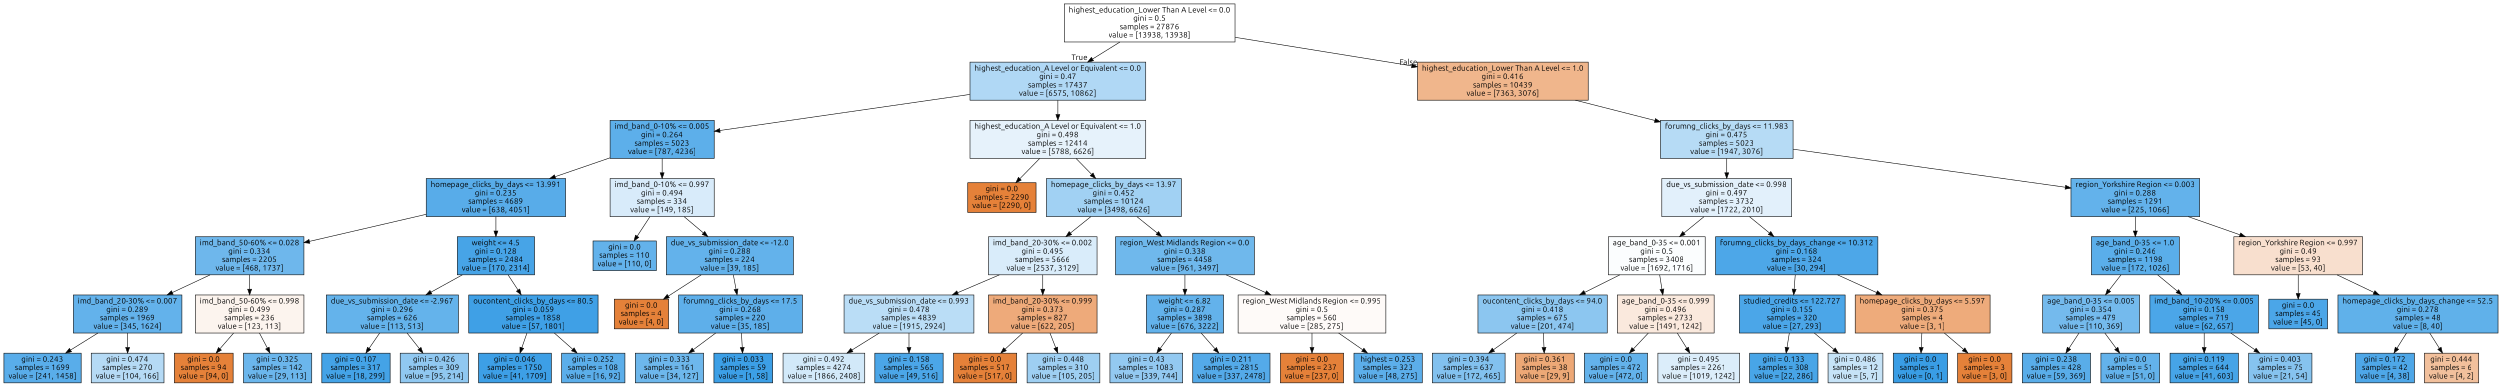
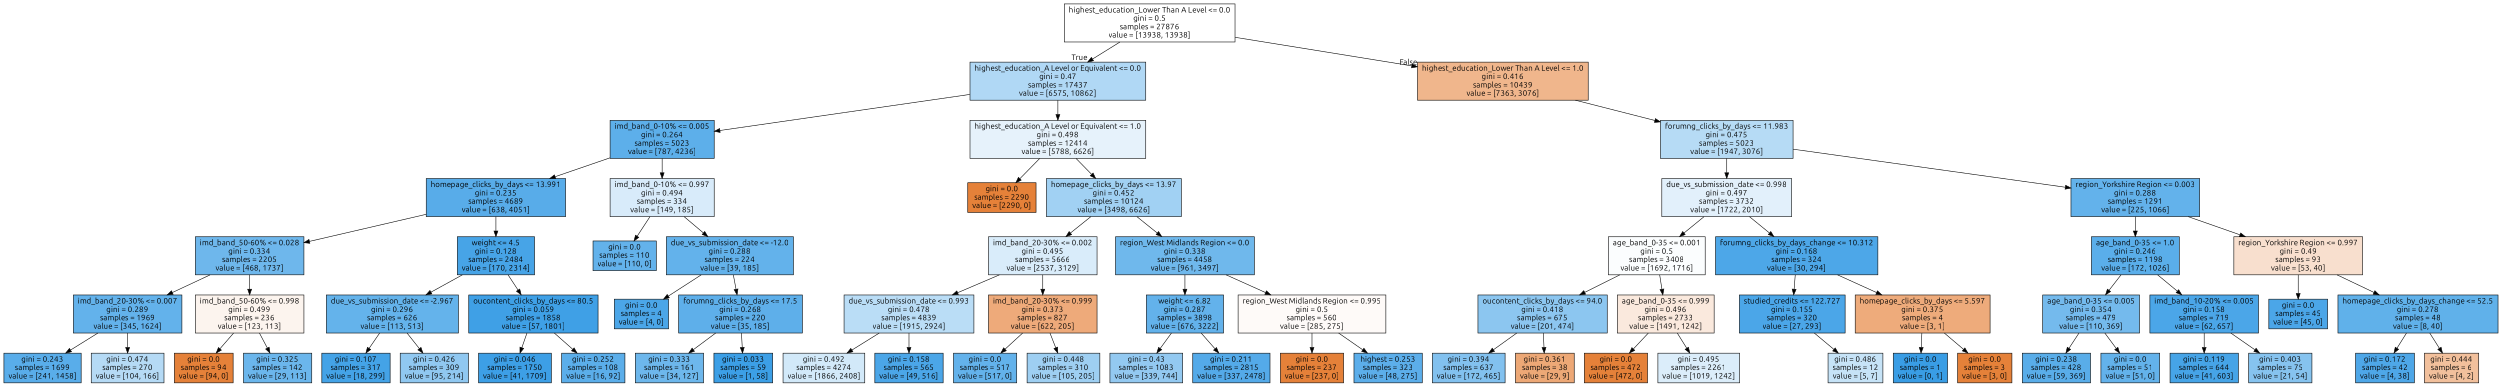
(641, 314) -> (641, 314)
(985, 368) -> (985, 368)
(1616, 368) -> (1616, 368)
(1784, 368) -> none
